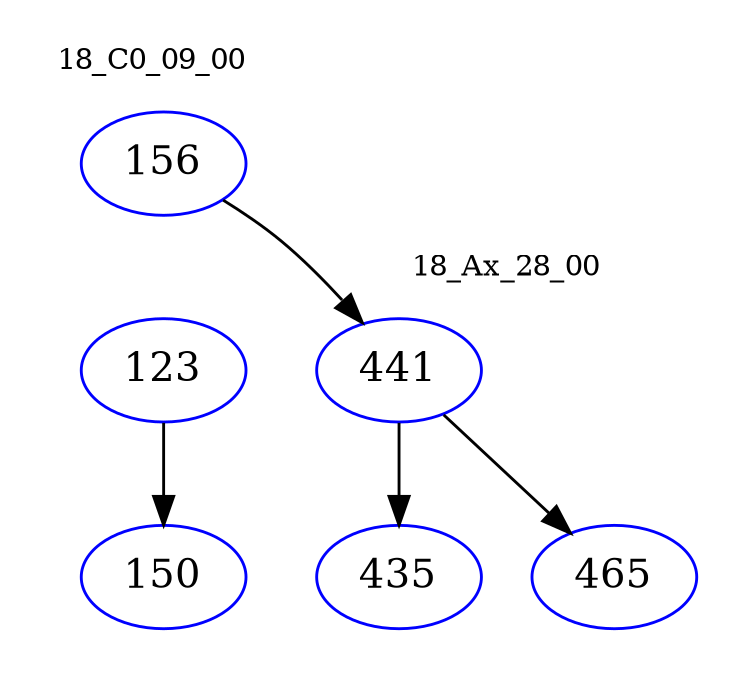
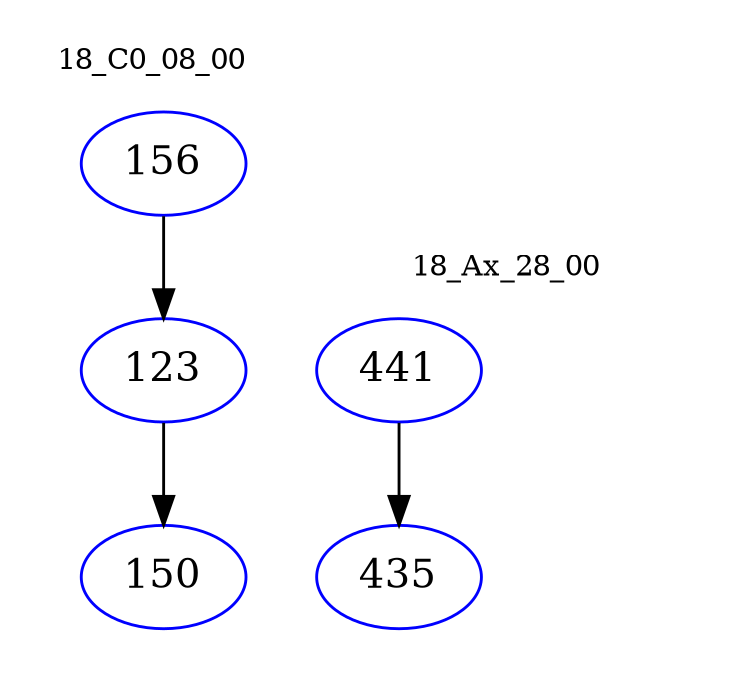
(152, 62) -> (152, 62)
(312, 269) -> (164, 253)
(614, 577) -> none
